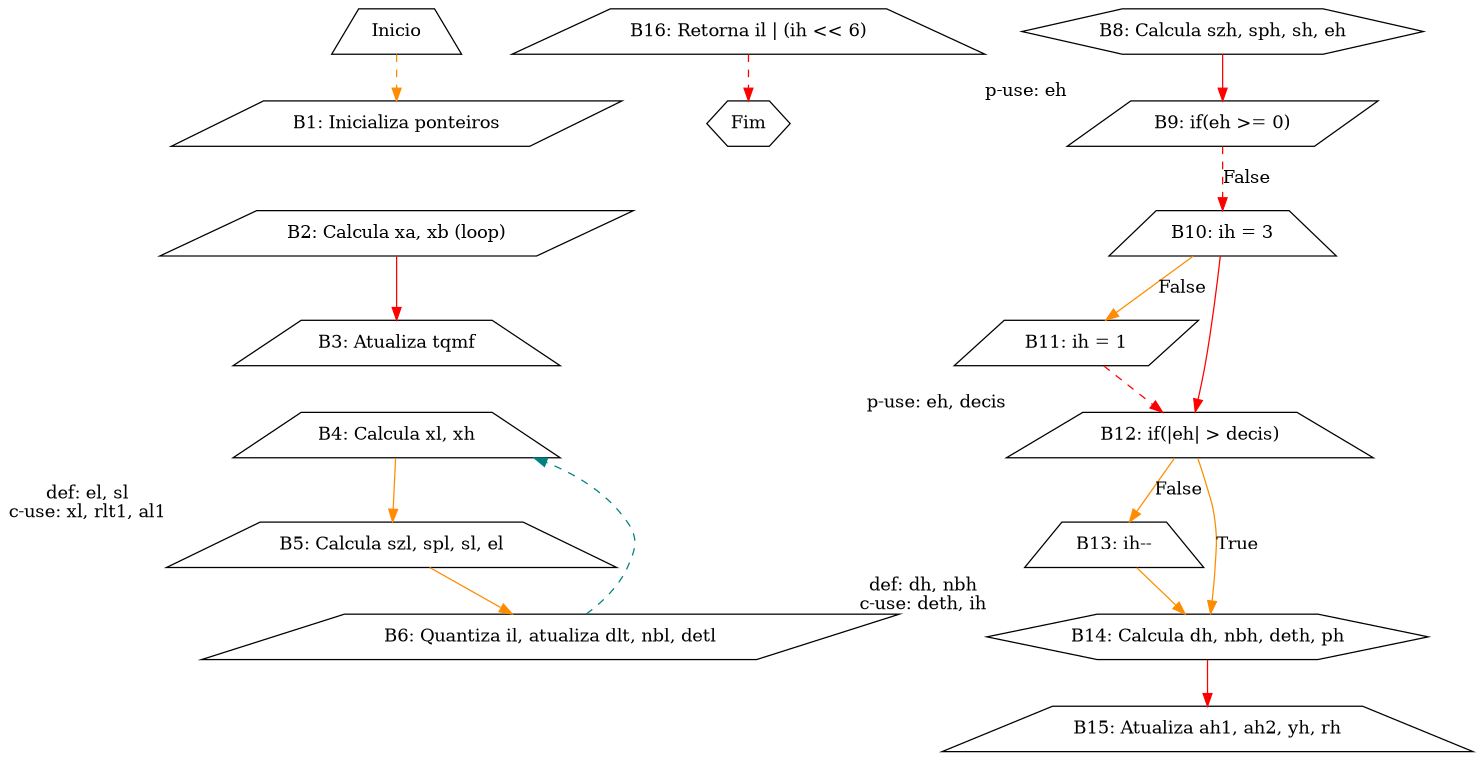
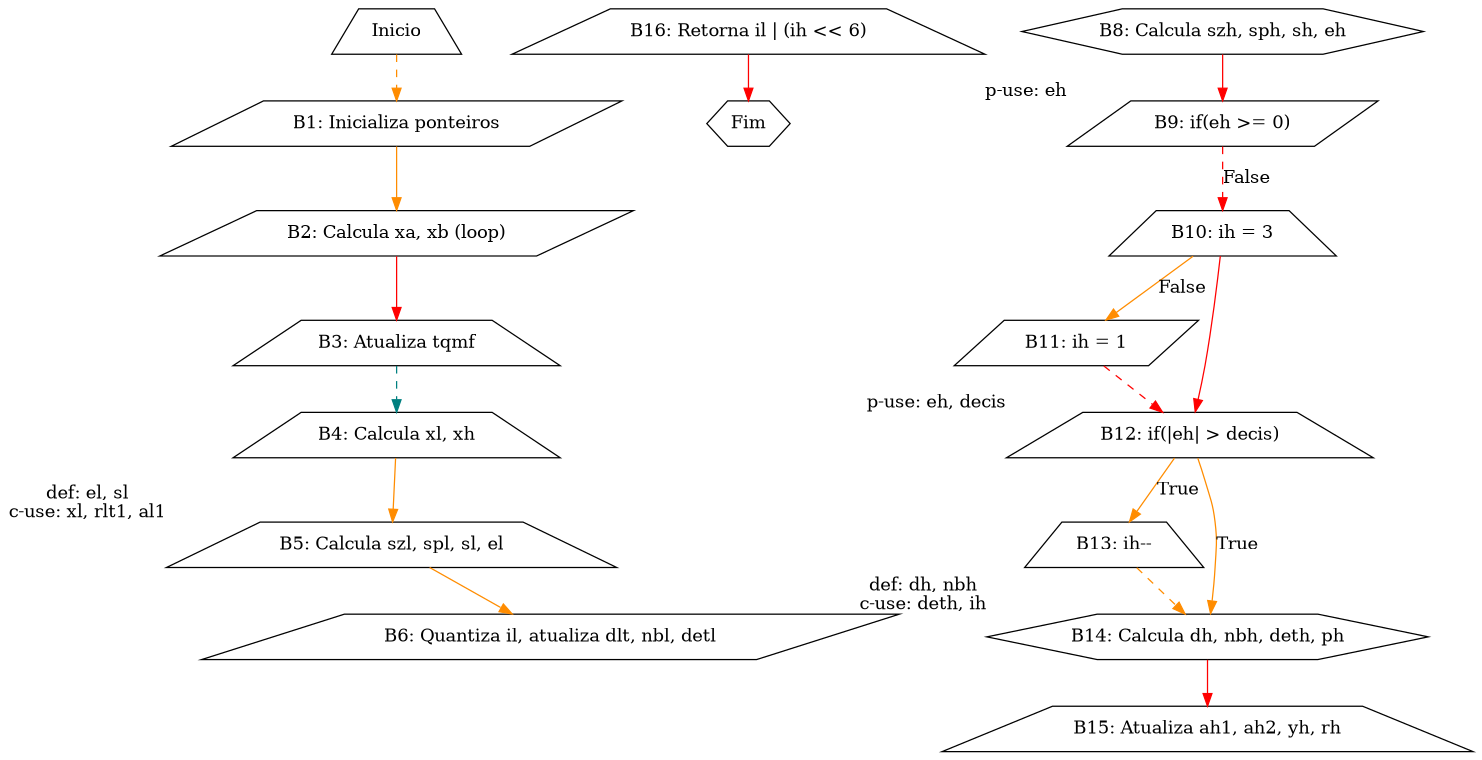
(748, 71) -> (748, 71)
none -> (397, 172)
(1179, 490) -> (1179, 490)
(630, 526) -> (397, 383)
(1156, 586) -> (1156, 586)
